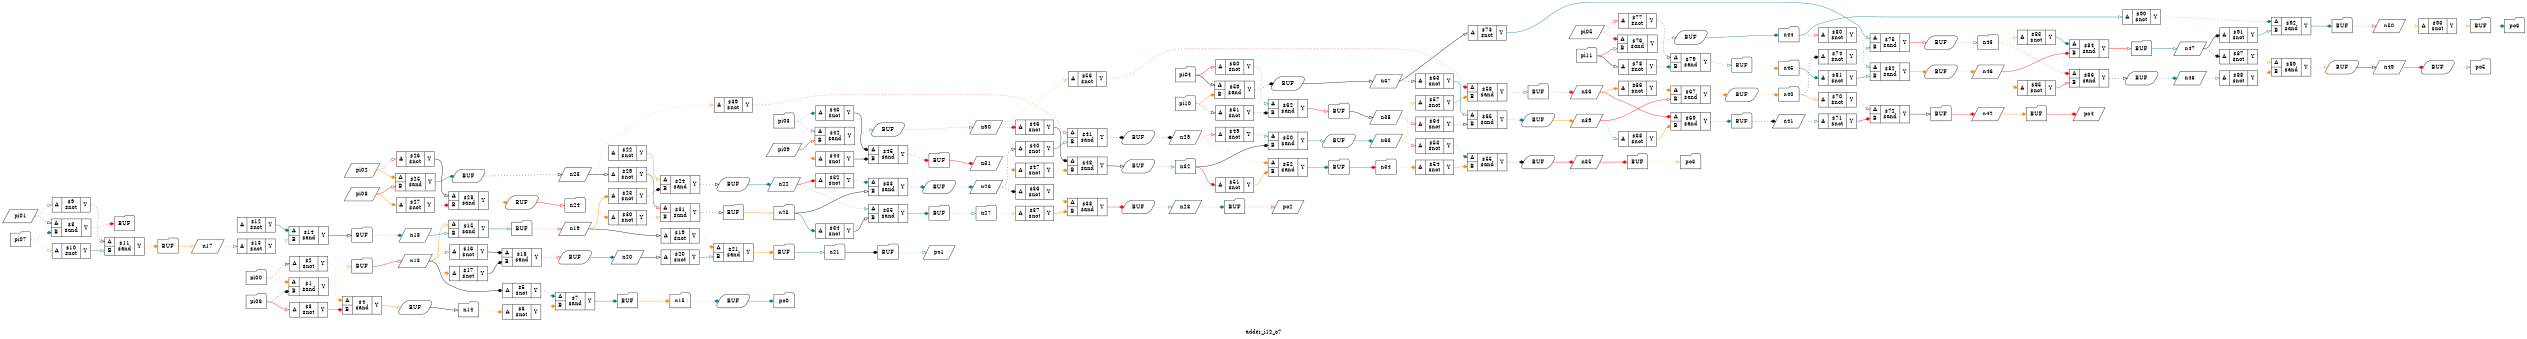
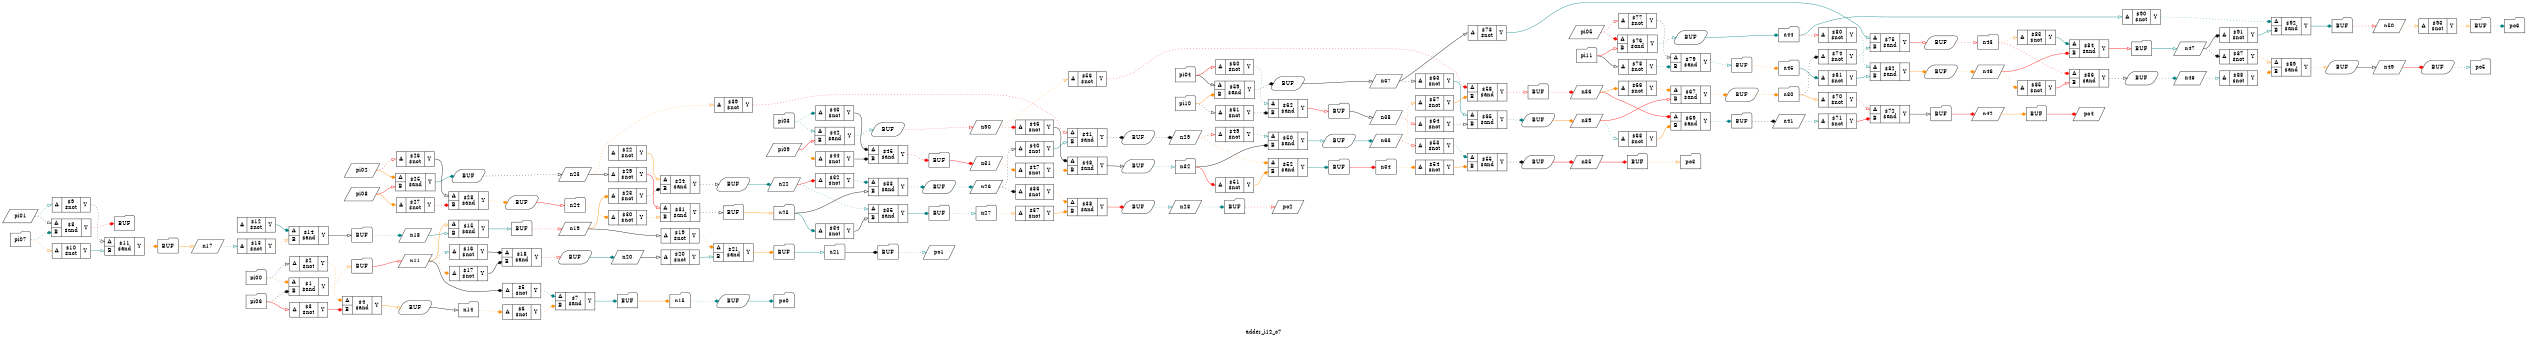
(1789, 95) -> (1789, 95)
(415, 261) -> (415, 261)
